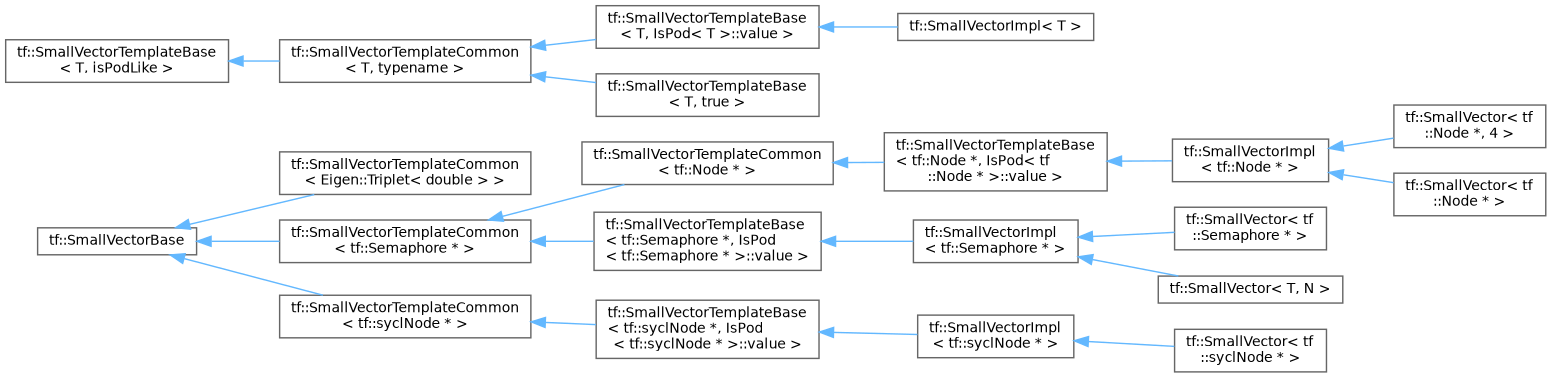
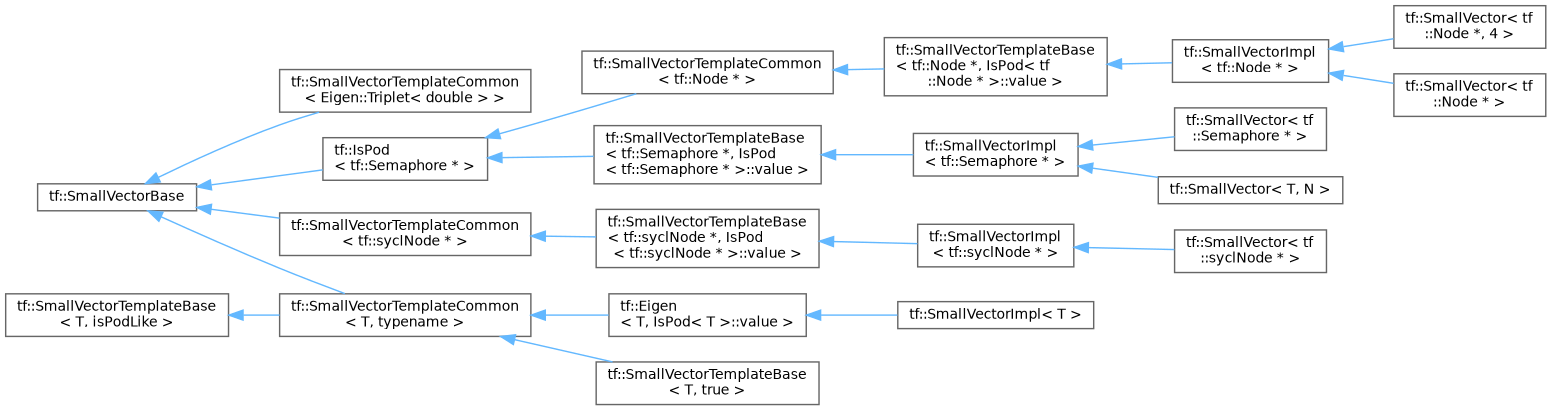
(708, 27) -> (708, 315)
(405, 241) -> (405, 159)
none -> (252, 257)
